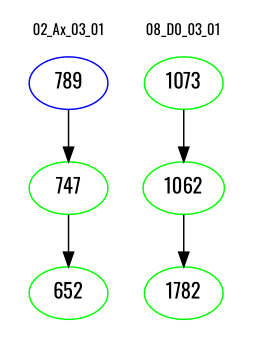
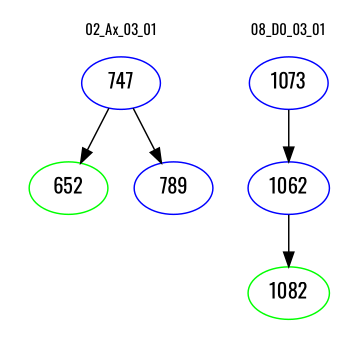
(184, 83) -> (289, 83)
(69, 128) -> (144, 129)
(69, 188) -> (121, 83)
(184, 188) -> (289, 188)
(184, 293) -> (289, 293)
